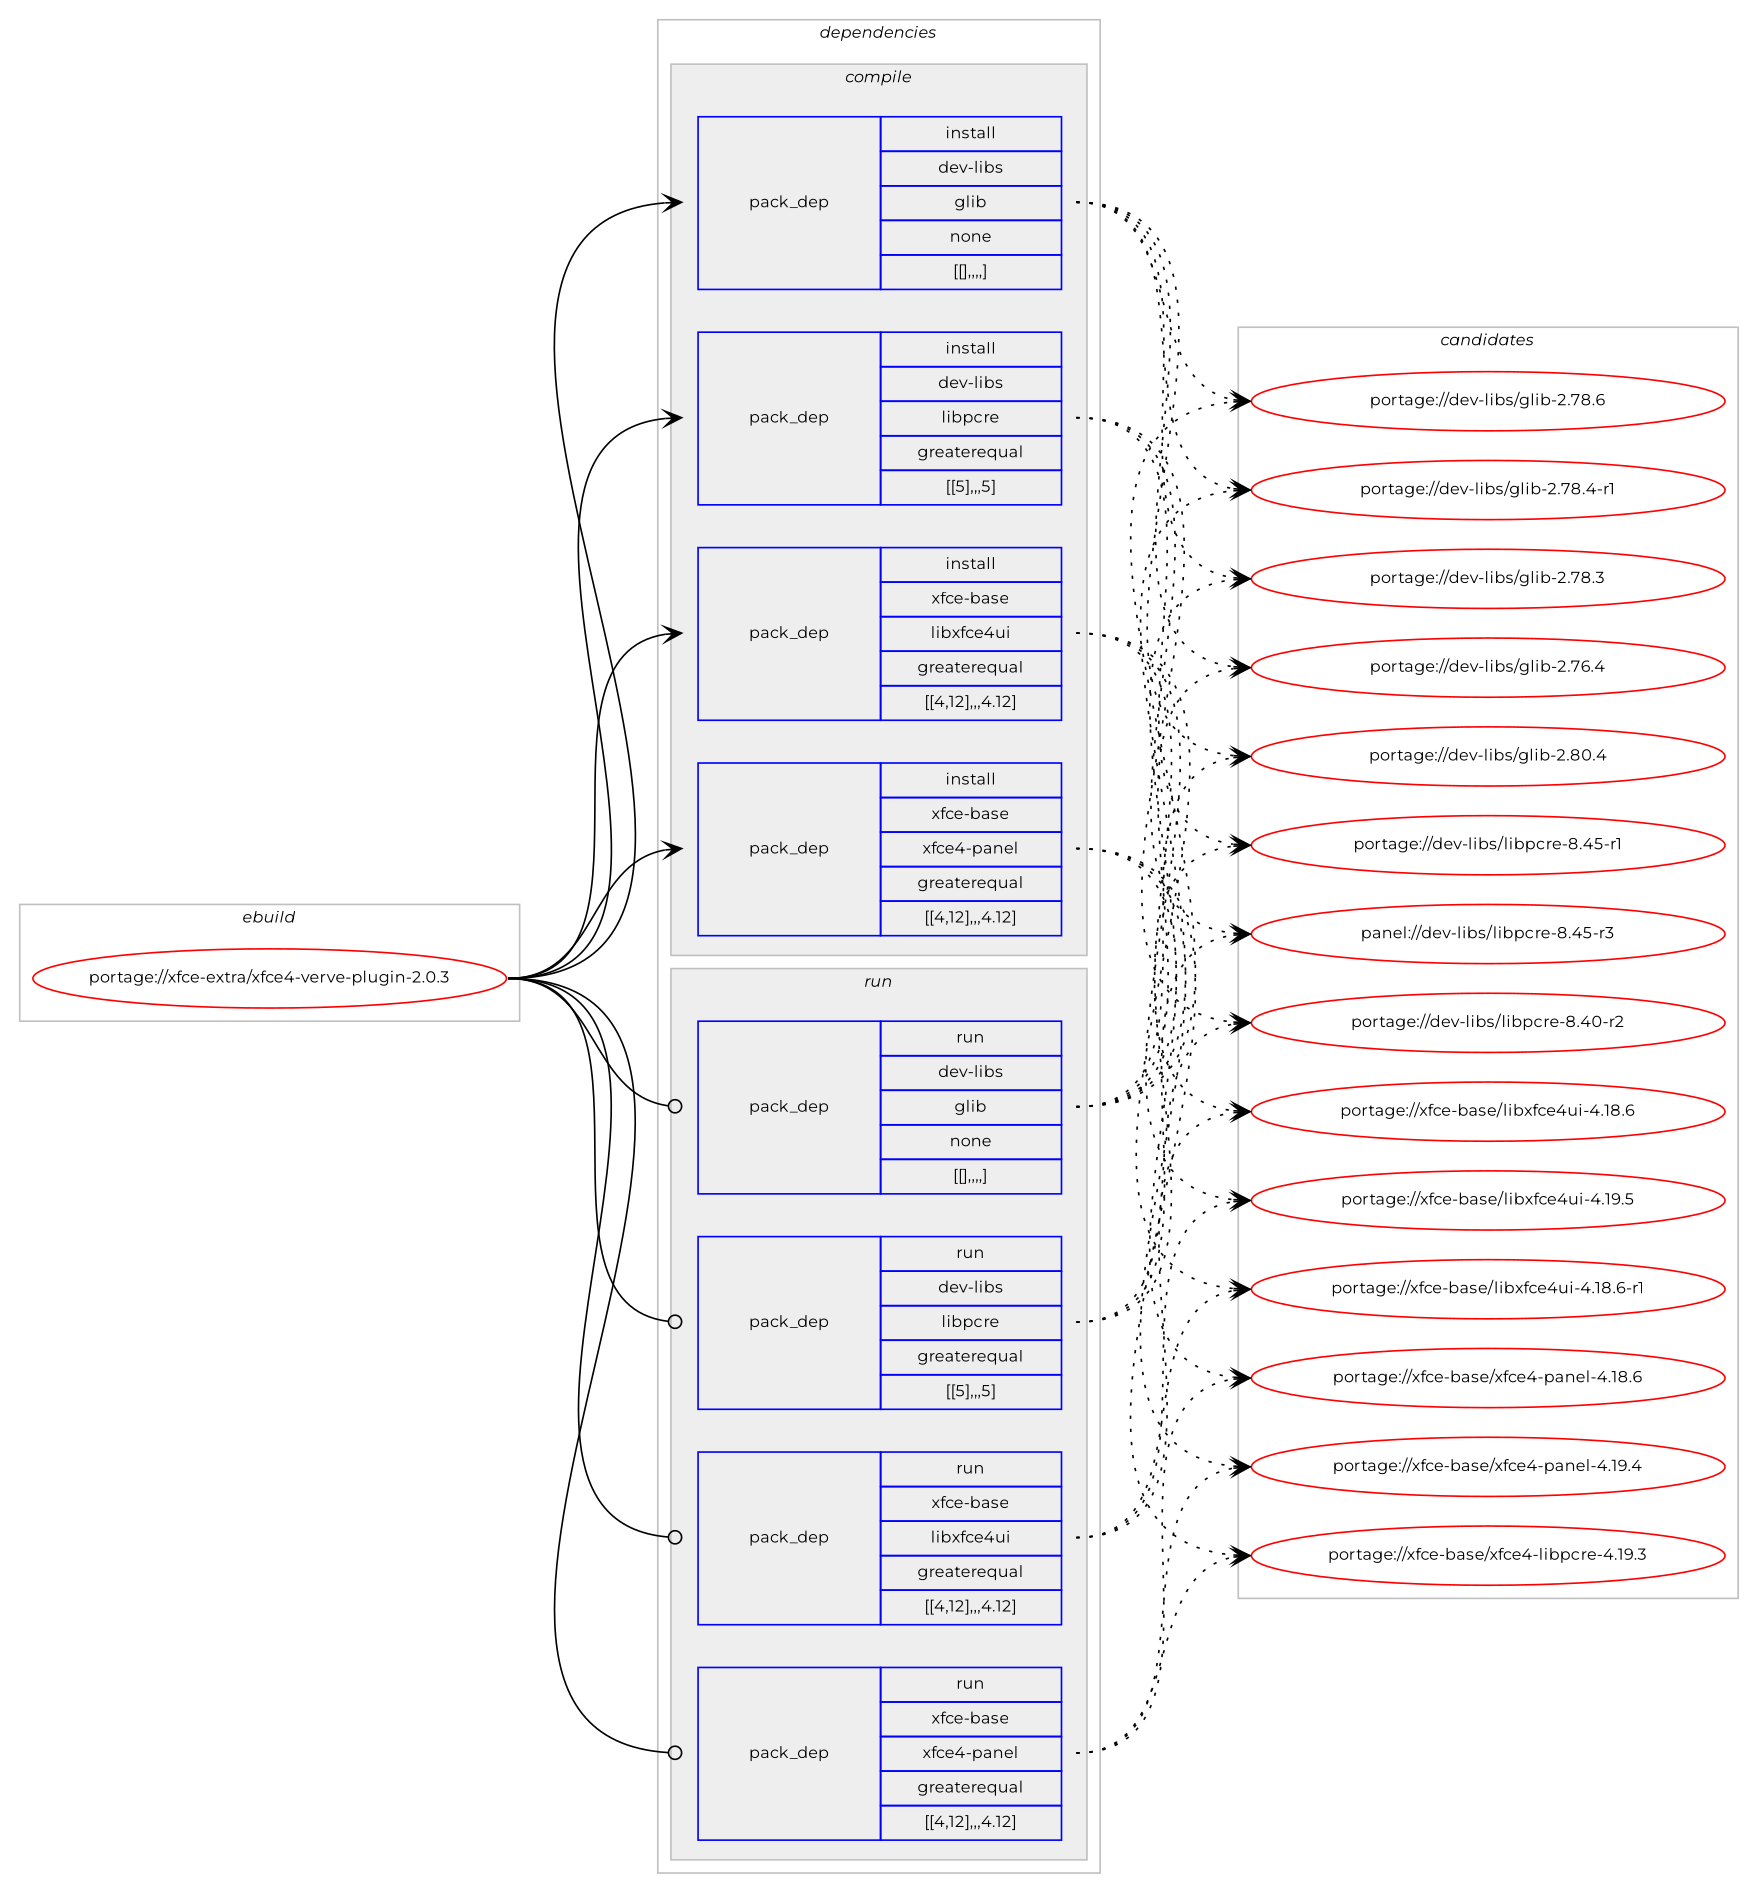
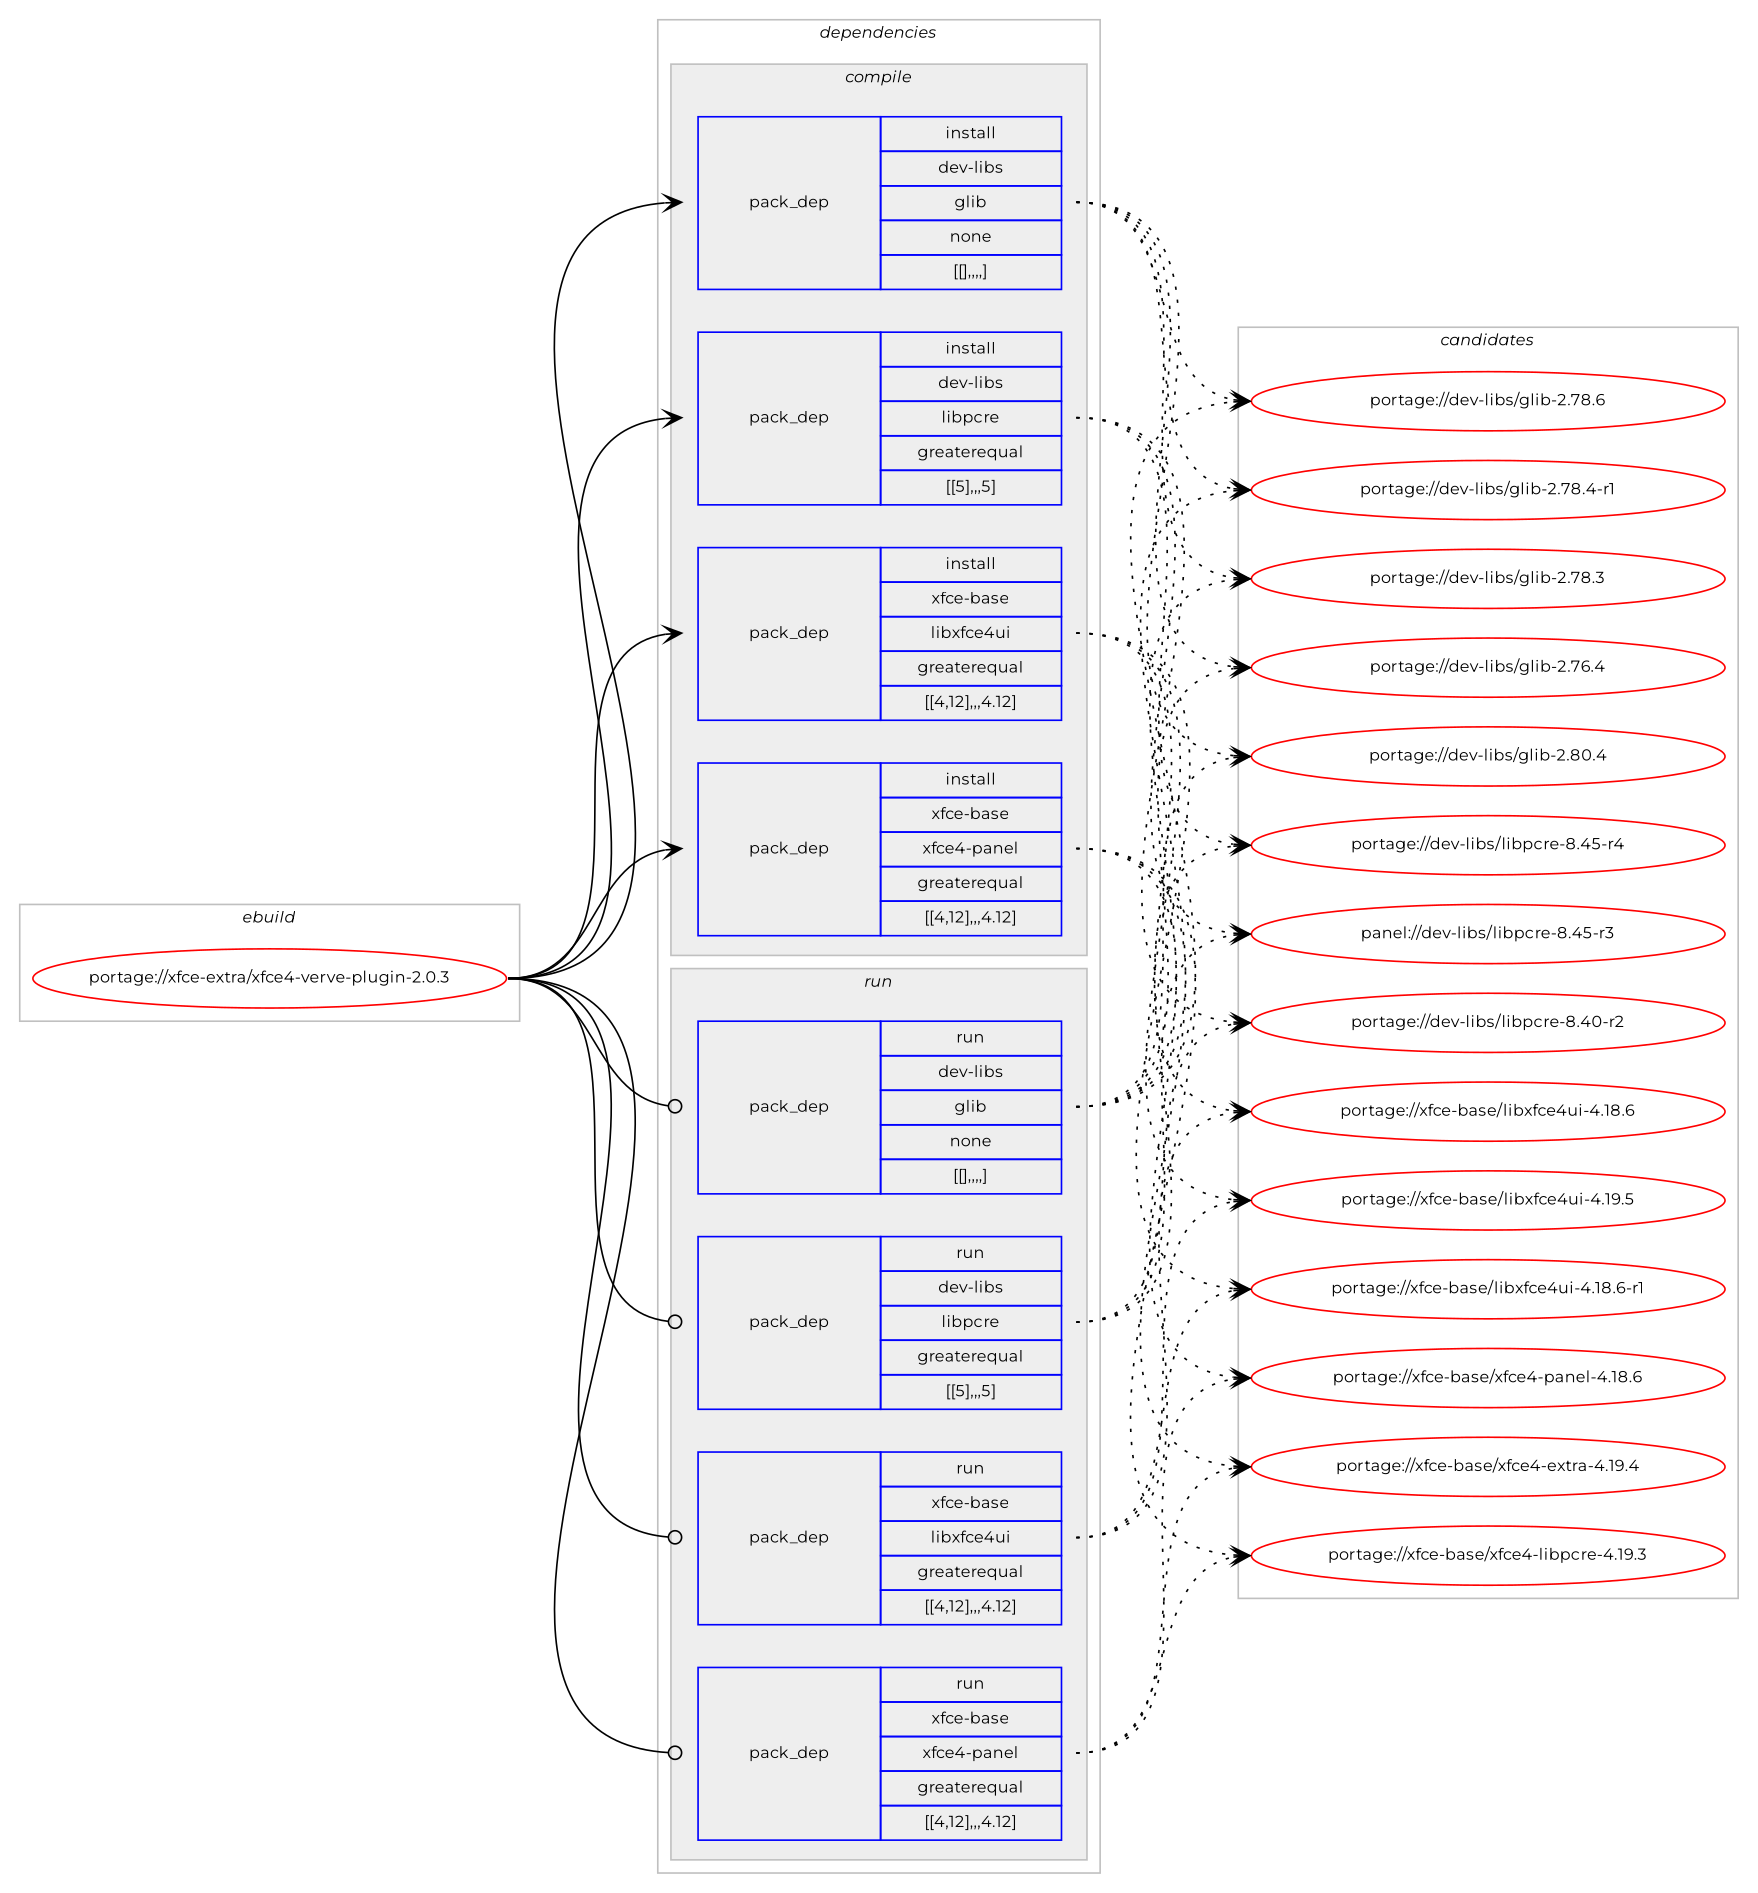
(1488, 845) -> (1488, 845)
(1488, 1467) -> (1488, 1467)
